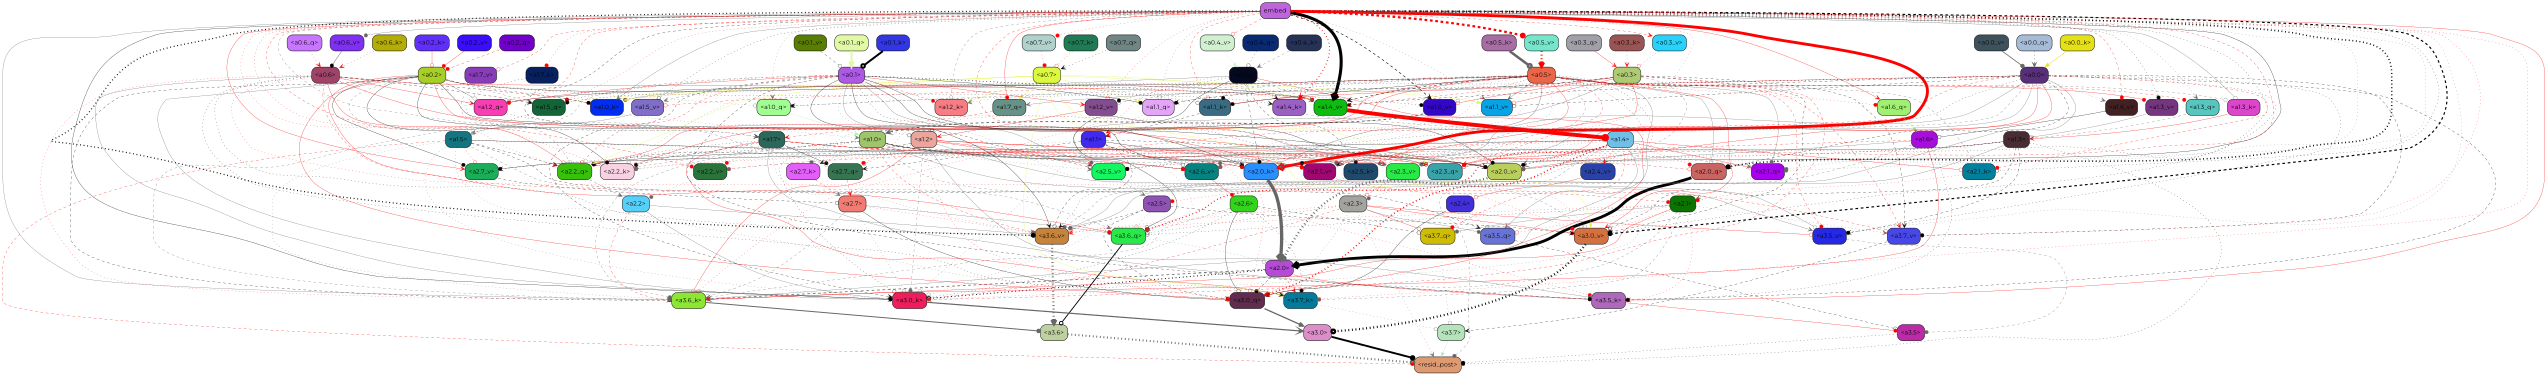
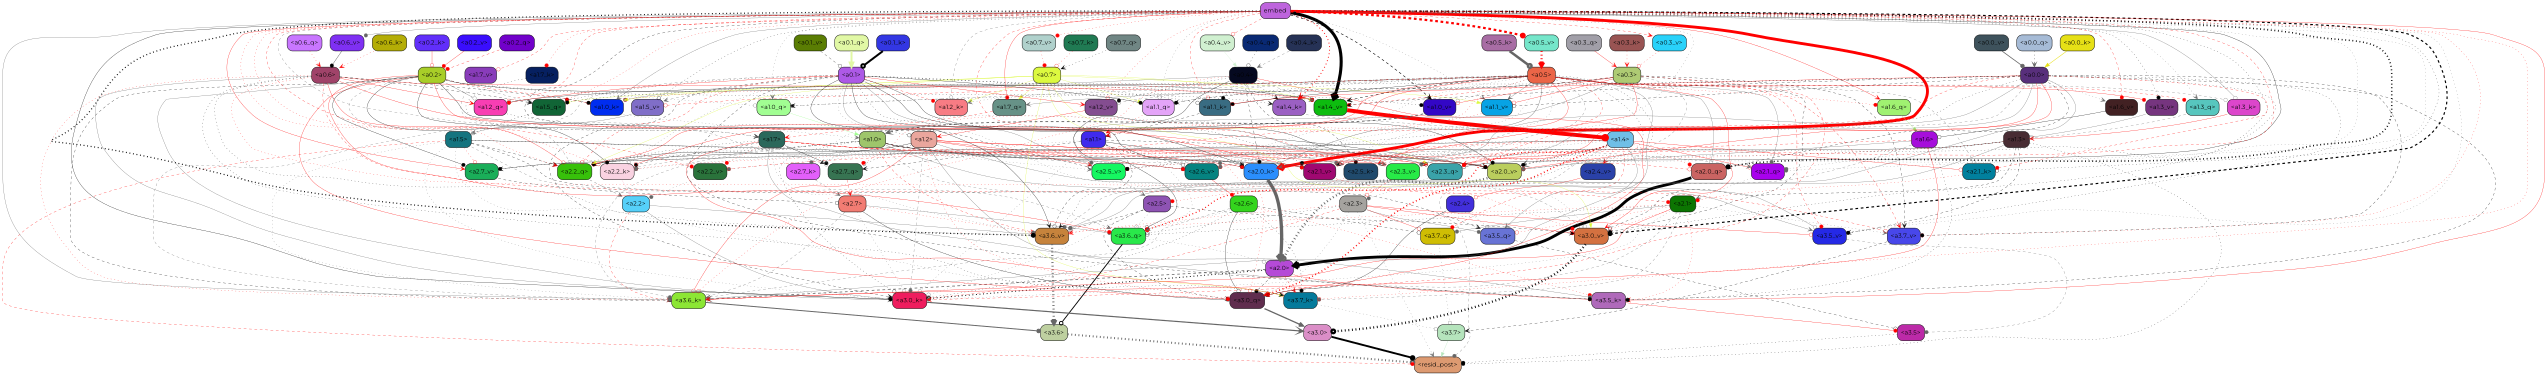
(753, 153) -> (753, 153)
